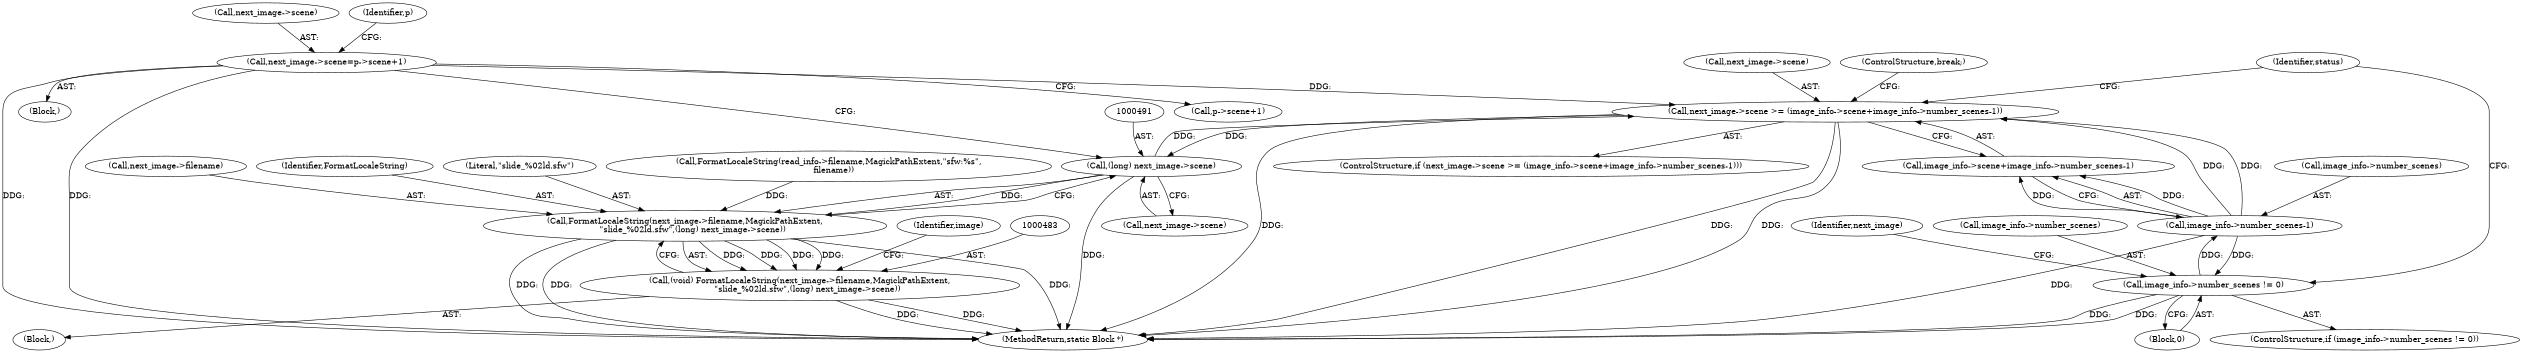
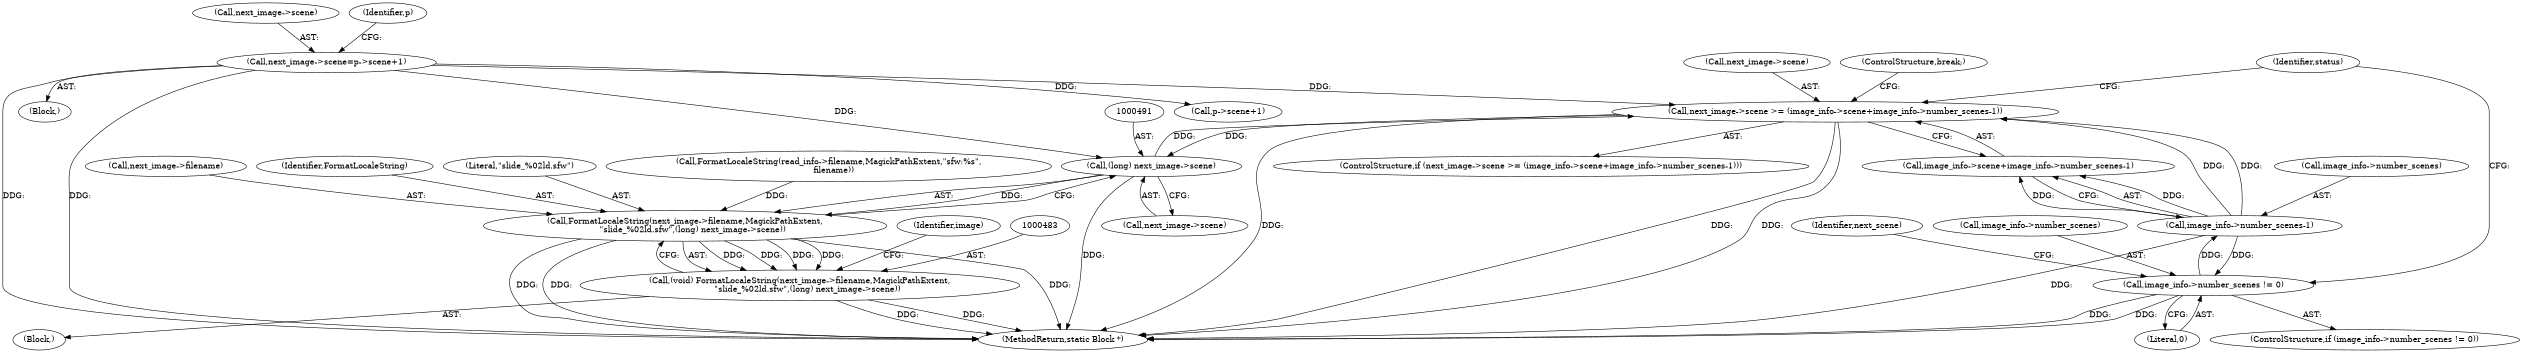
(1067, 87) -> (1067, 87)
(847, 112) -> (847, 112)
(1857, 226) -> (1857, 226)
(2167, 340) -> (2167, 340)
